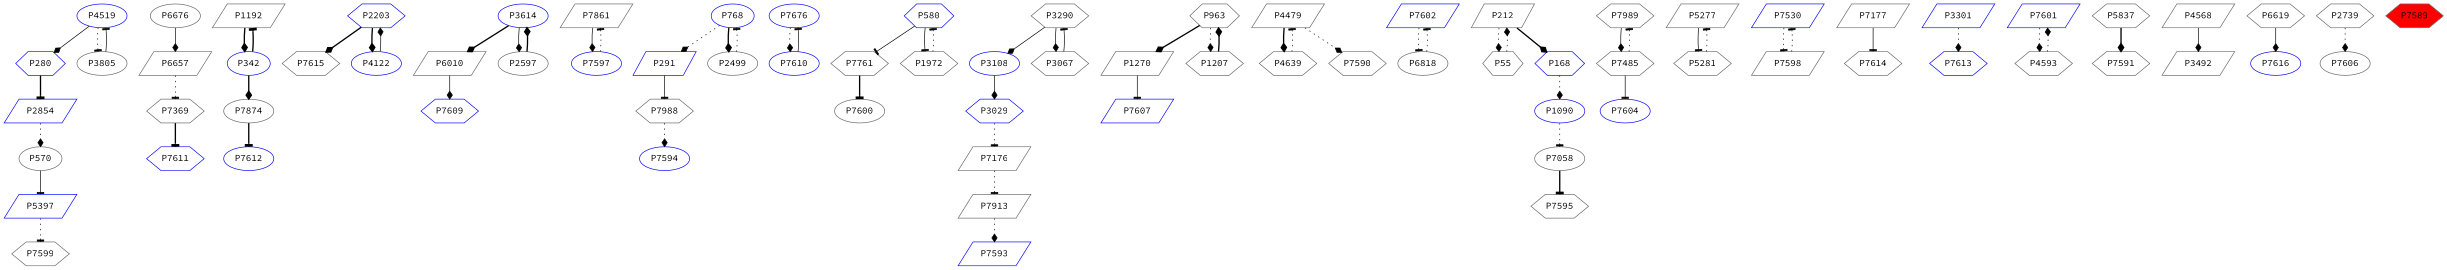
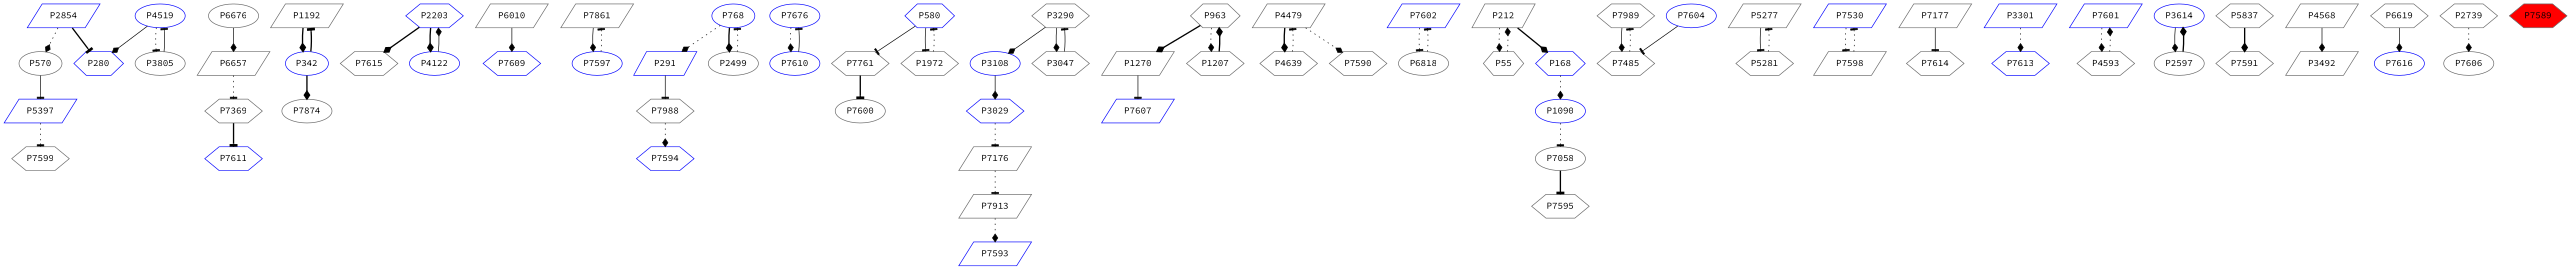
(492, 36) -> none
(1060, 63) -> (1061, 63)
(41, 86) -> (80, 38)
(1625, 86) -> (1661, 38)
(249, 159) -> none
(665, 159) -> (665, 159)
